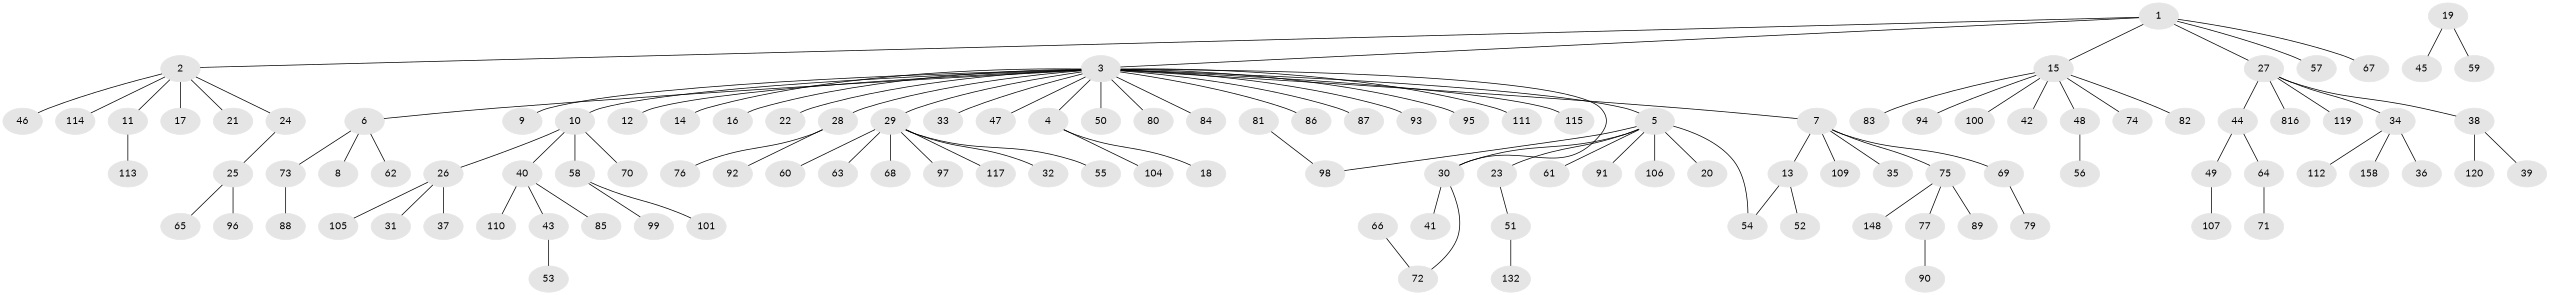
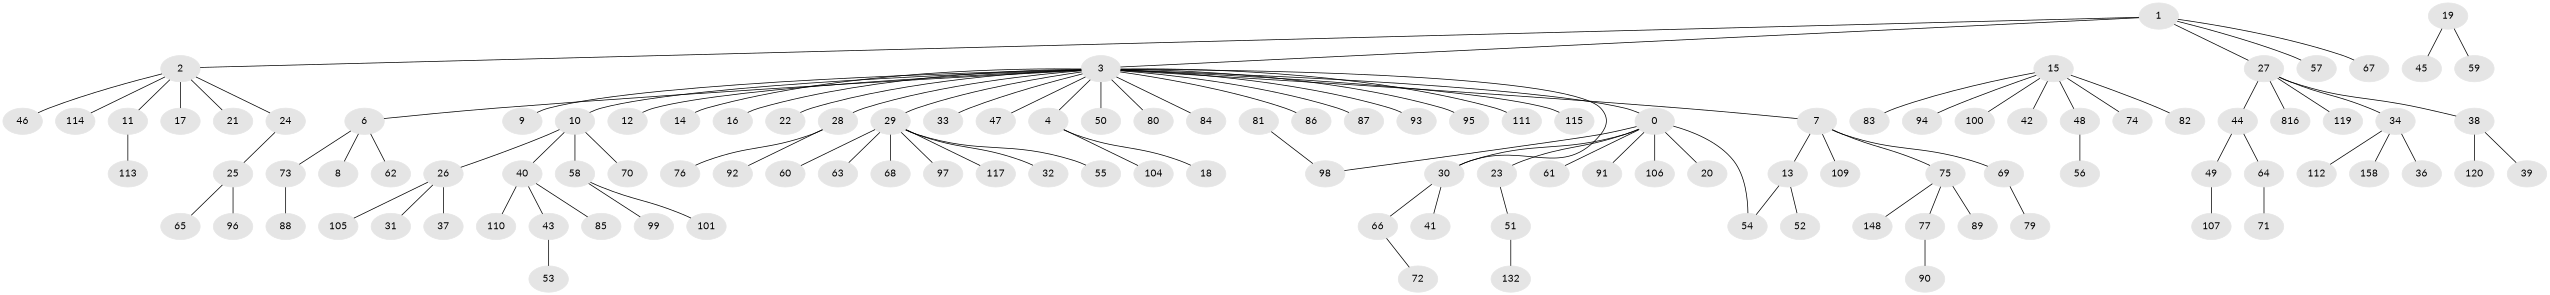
(2106, 42) -> none
(1655, 121) -> (1655, 121)
(1893, 174) -> none
(1459, 232) -> (1411, 200)
